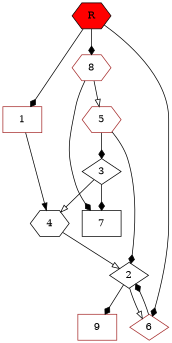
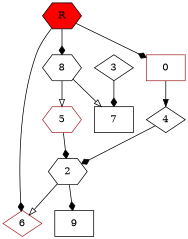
(92, 68) -> (62, 68)
(22, 120) -> (166, 68)
(102, 141) -> none
(70, 143) -> (84, 90)
(83, 190) -> none
(50, 223) -> (166, 120)
(88, 249) -> (122, 143)
(129, 275) -> (68, 172)
(145, 303) -> none
(97, 327) -> (74, 223)
